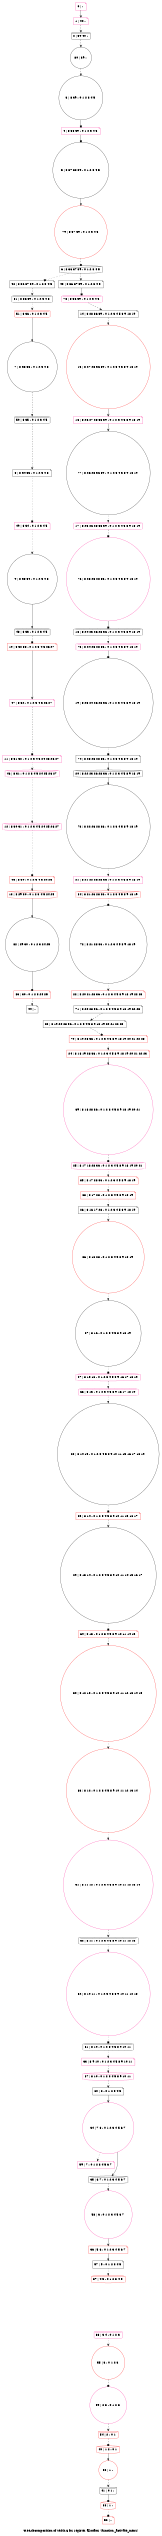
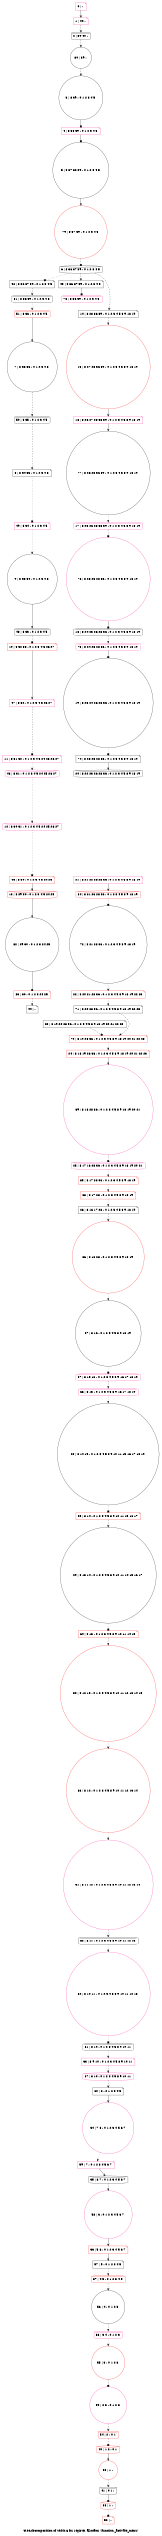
(94, 306) -> (109, 288)
(108, 827) -> none
(97, 1016) -> (129, 1023)
(118, 2164) -> (102, 2171)
none -> (108, 2307)
